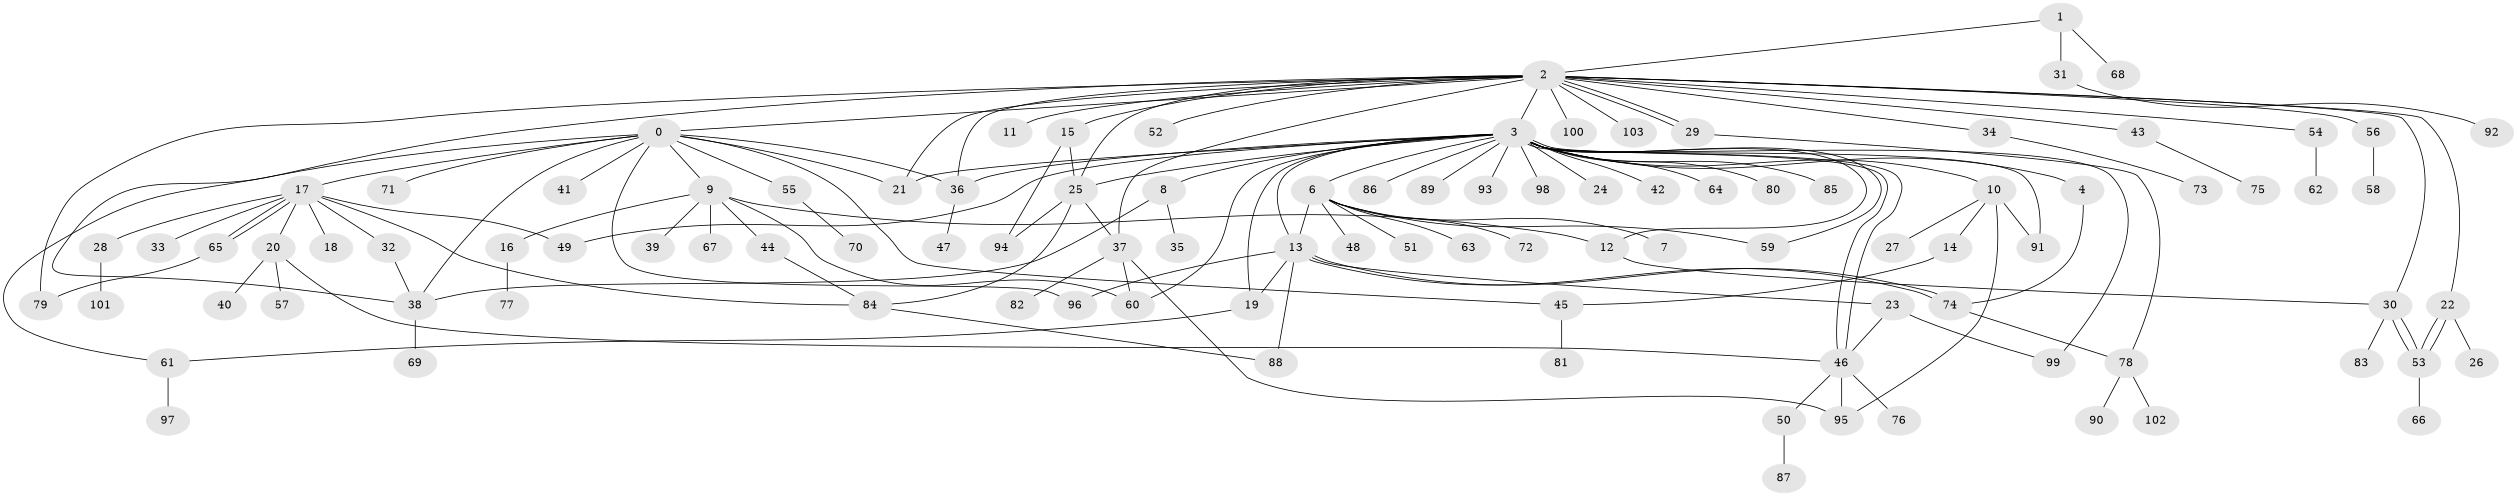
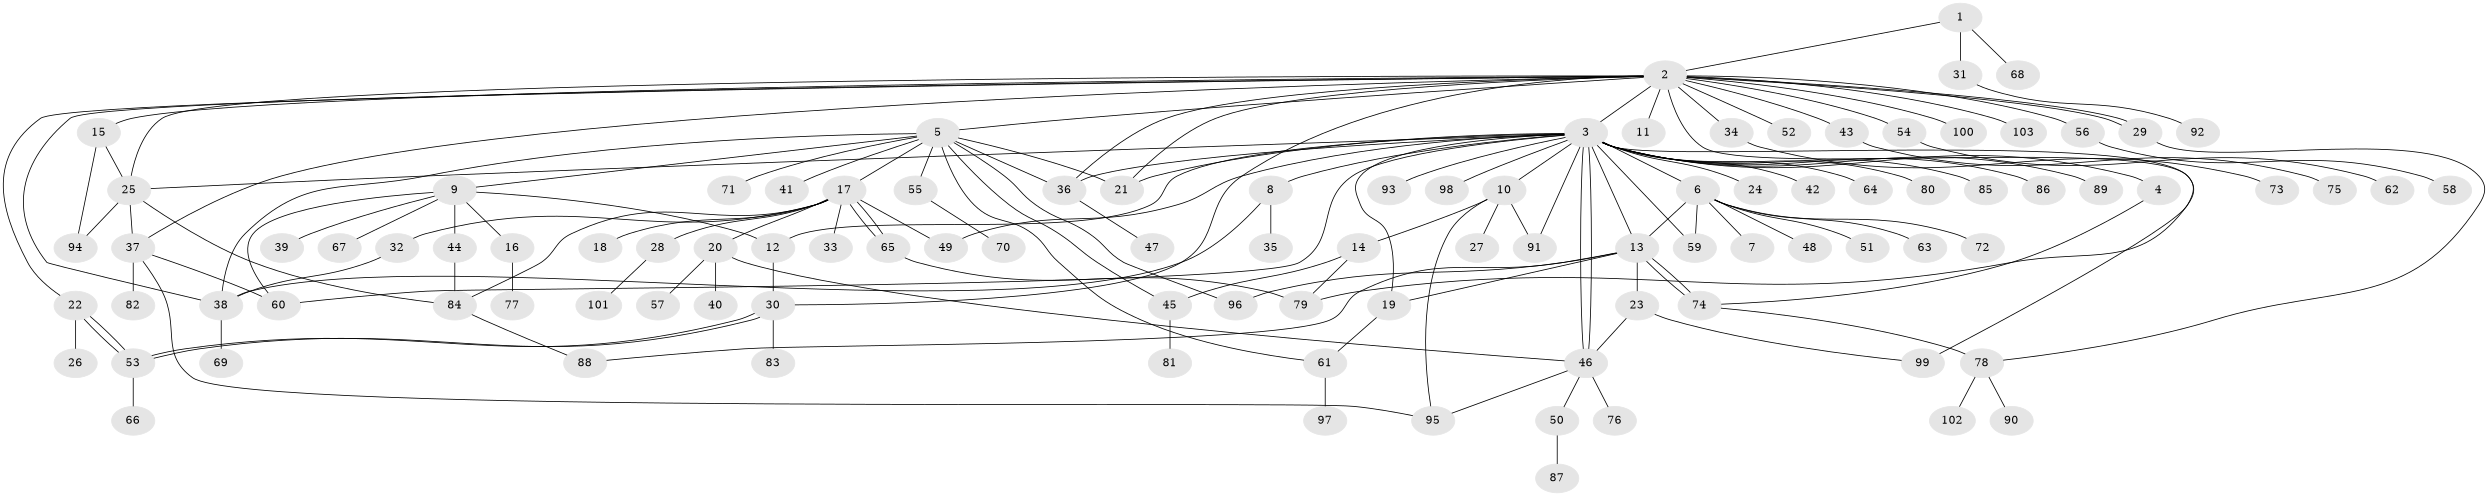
(659, 133) -> (938, 133)
none -> (1332, 275)
